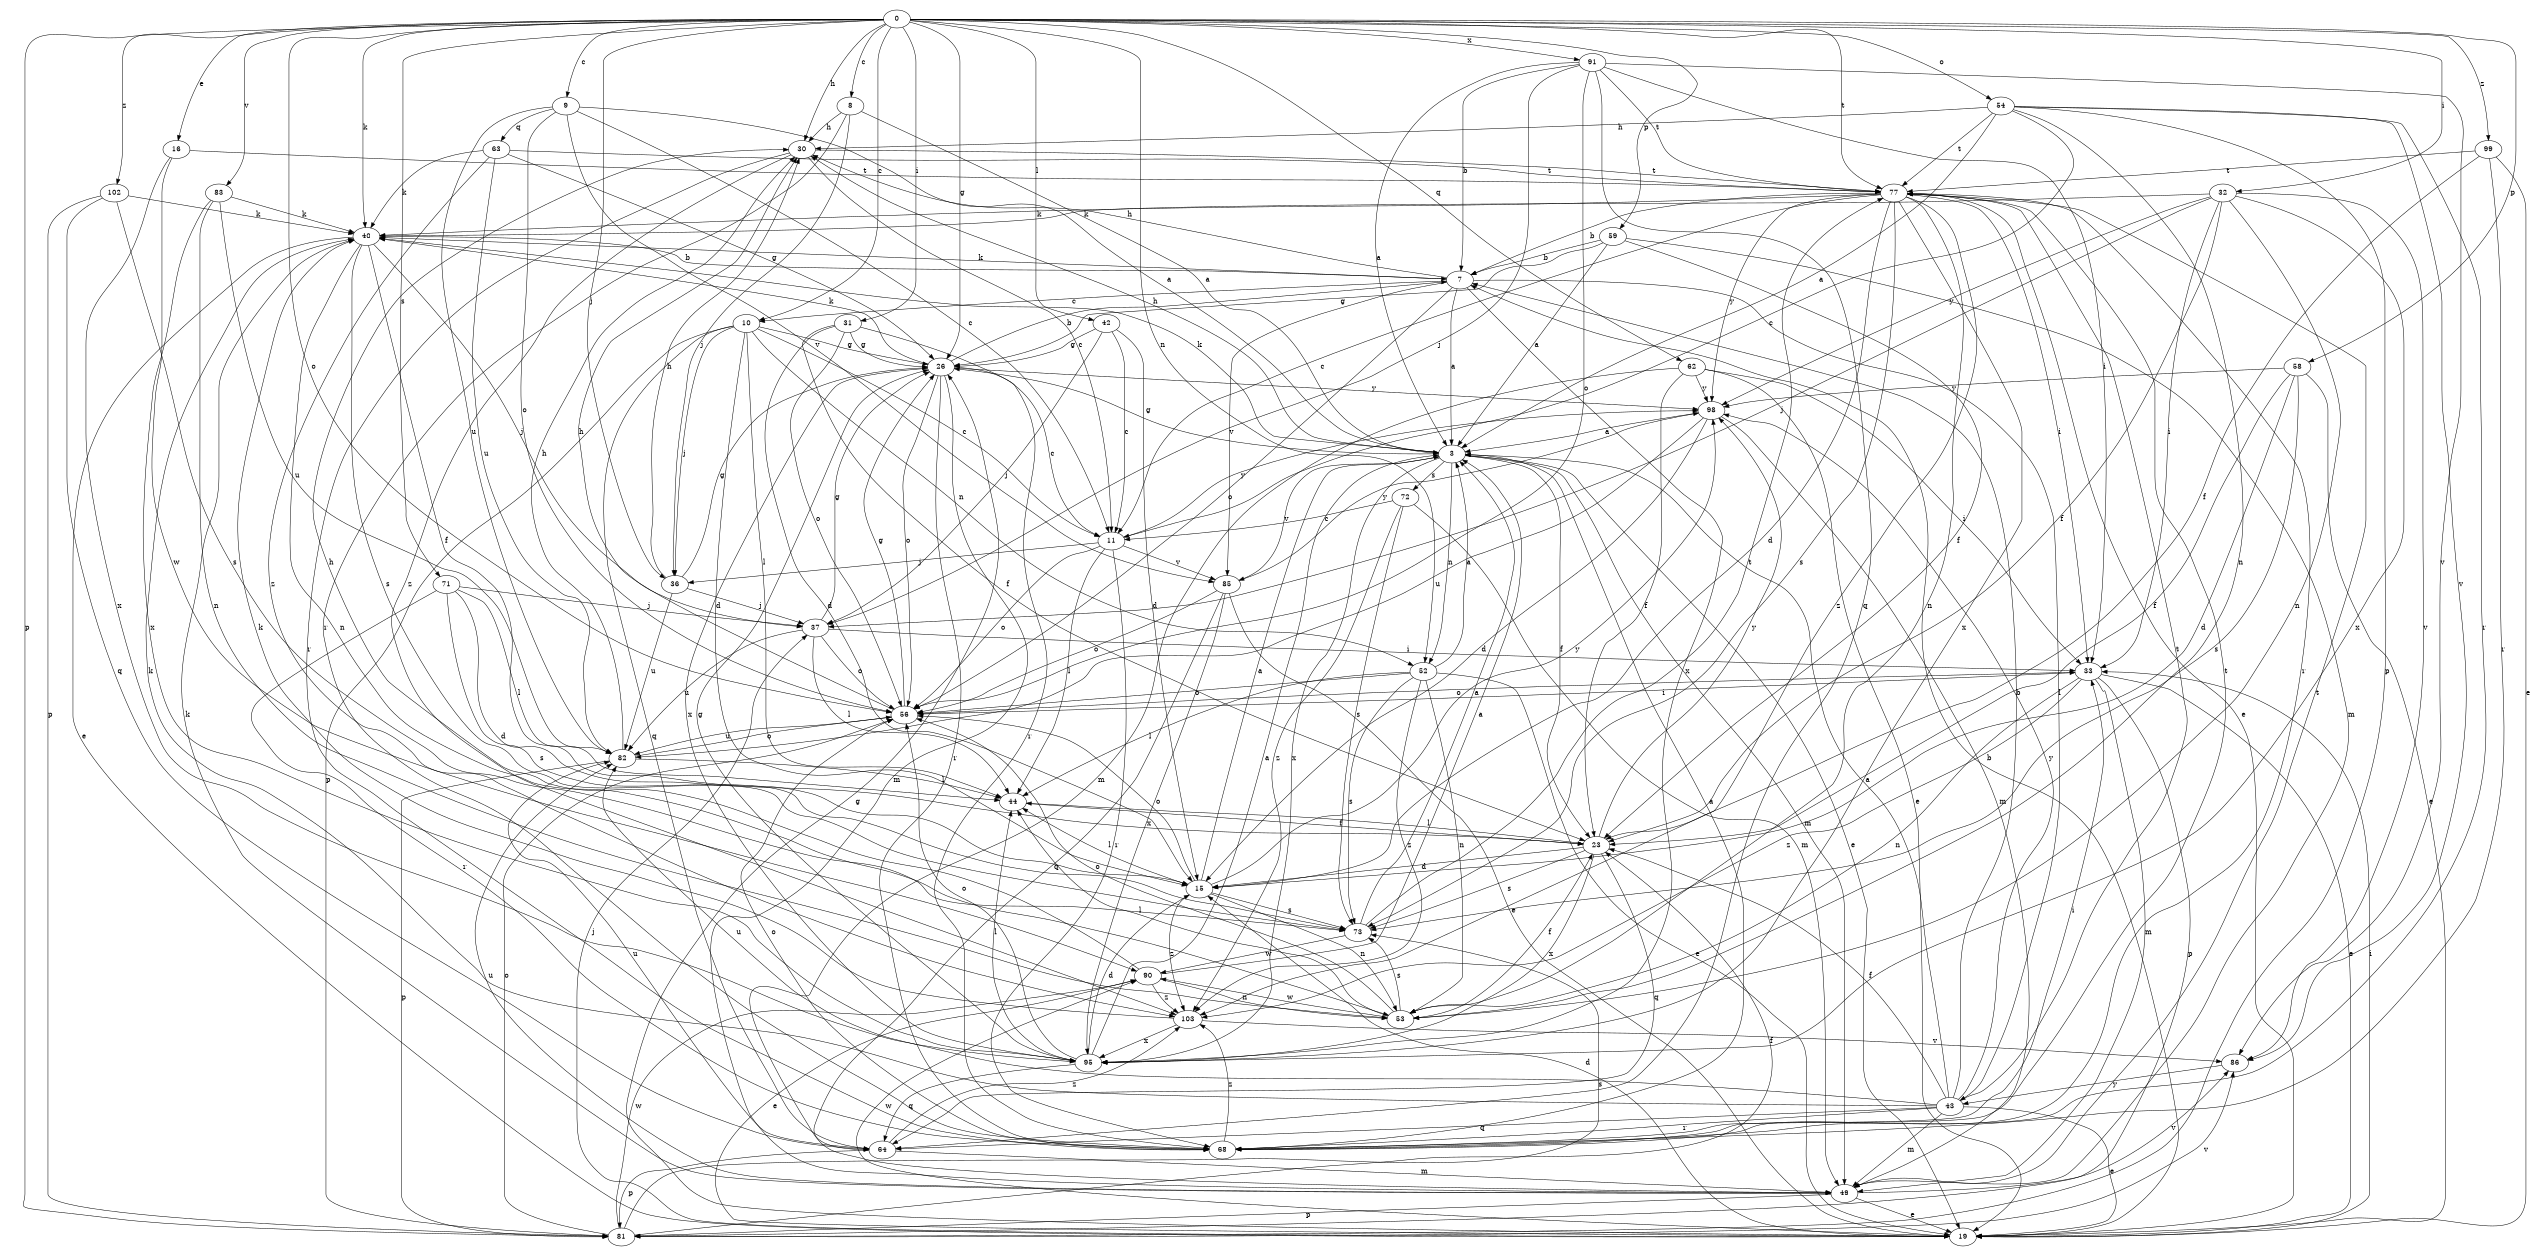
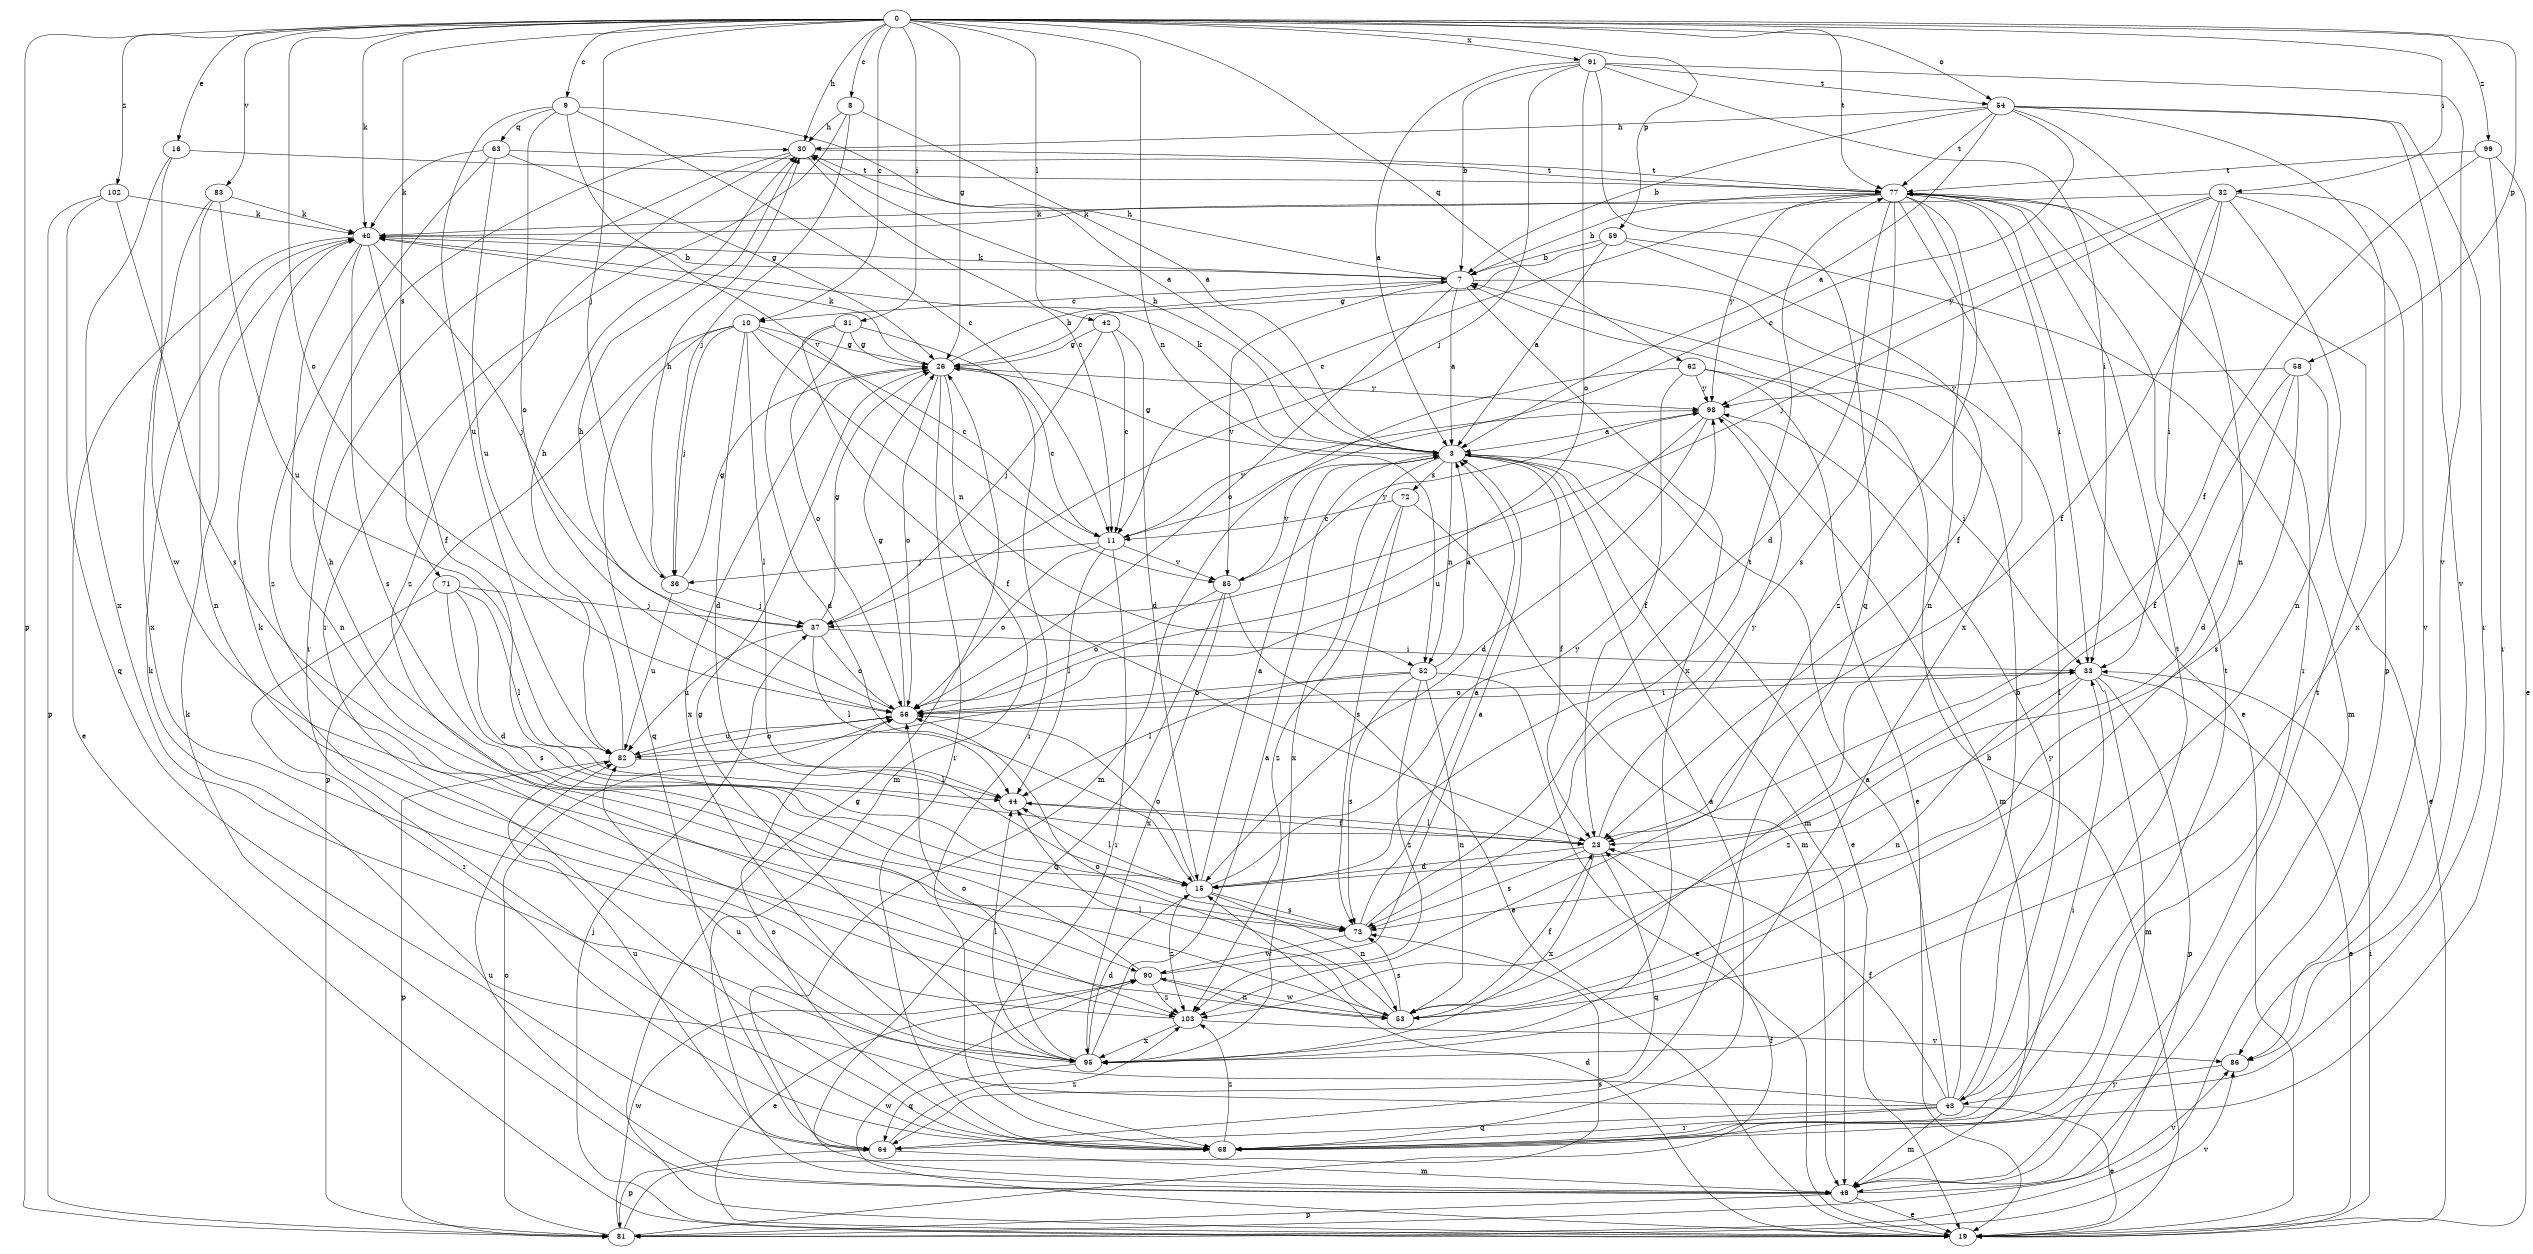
none -> (1722, 165)
(1716, 173) -> (1794, 84)
